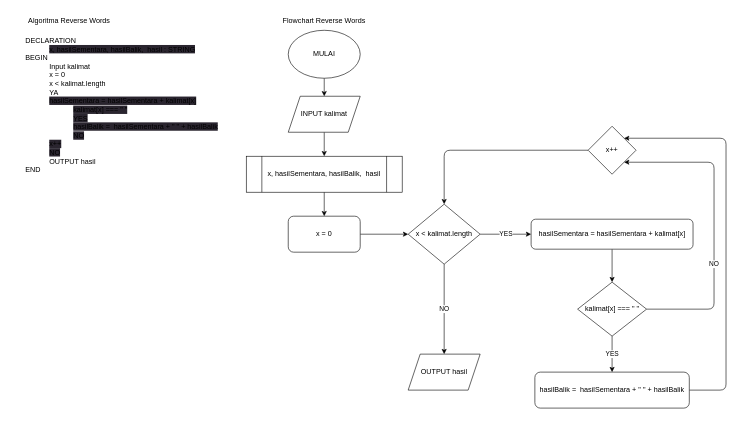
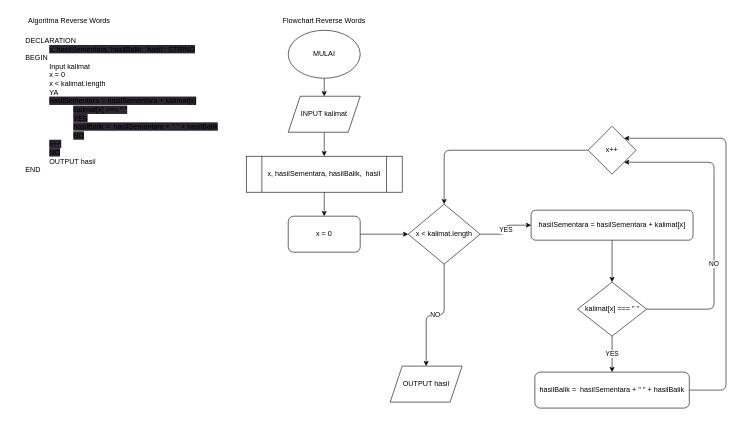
(612, 234) -> (612, 225)
(444, 372) -> (426, 384)
